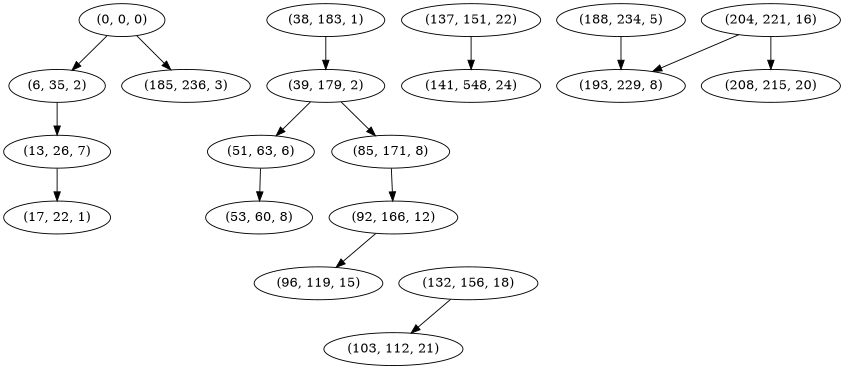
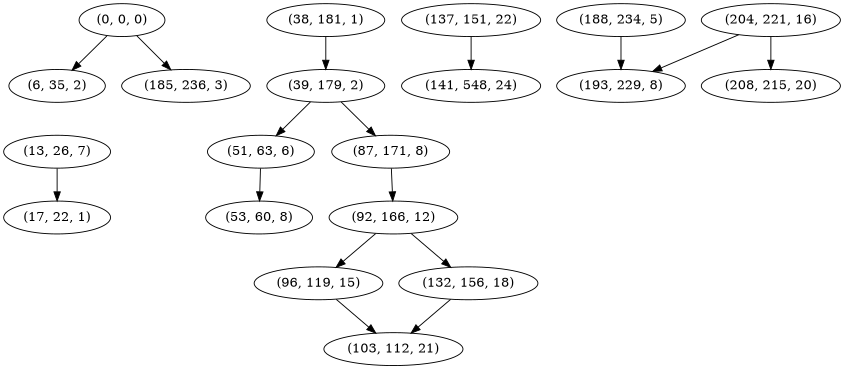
(326, 20) -> (326, 20)
(57, 114) -> none
(391, 152) -> (391, 152)
none -> (427, 247)
none -> (353, 313)
